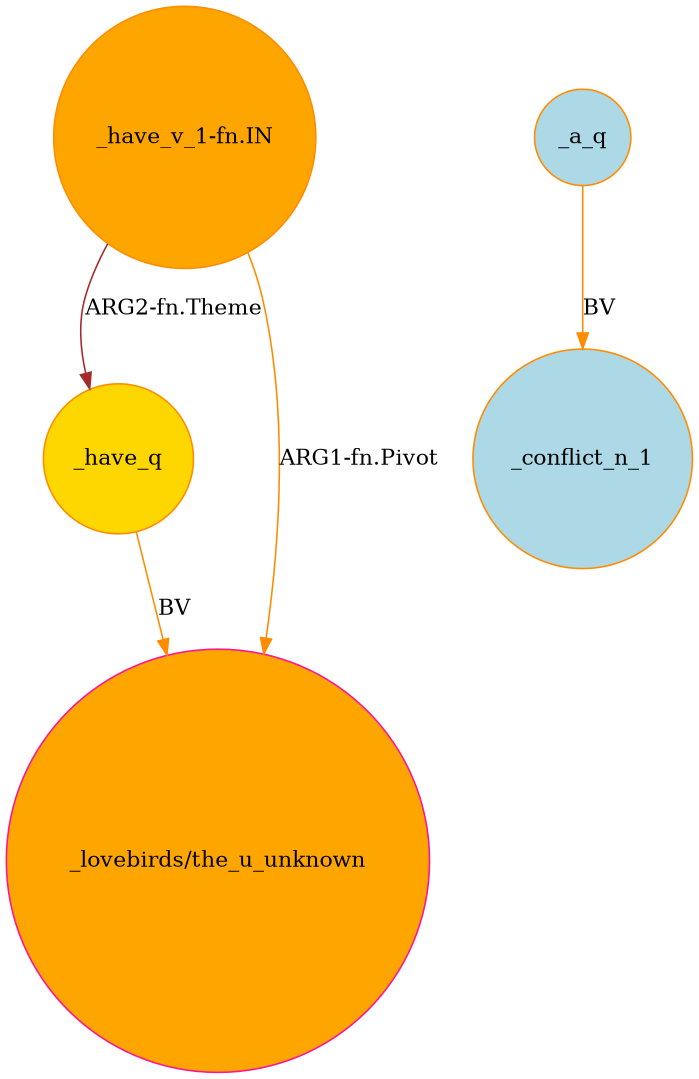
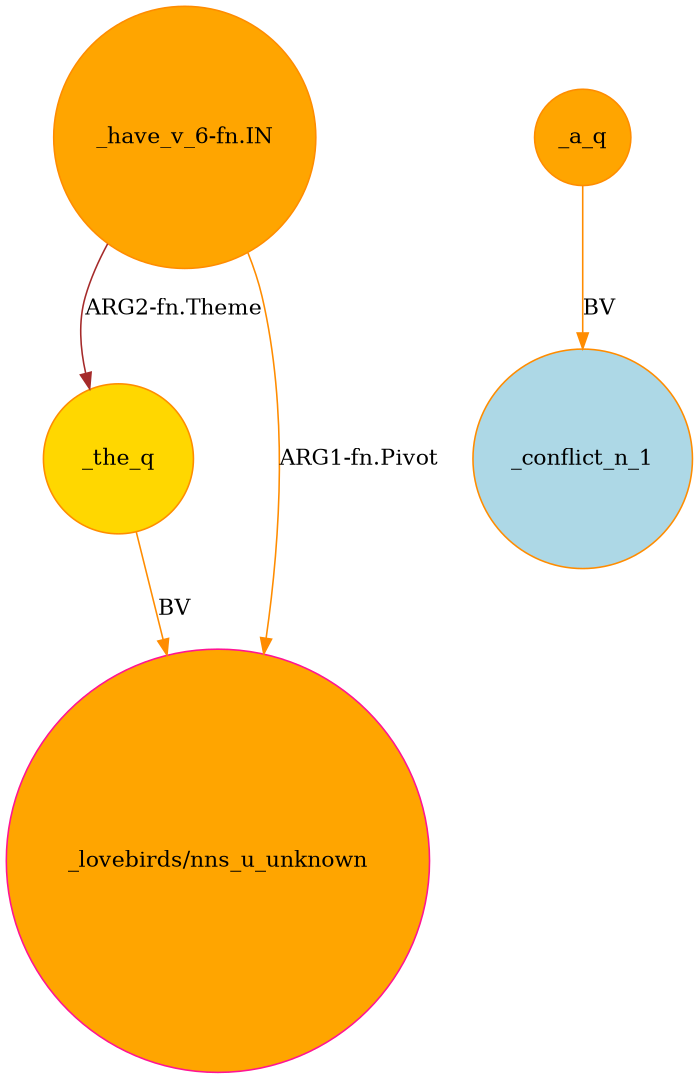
(185, 137) -> (185, 137)
(583, 137) -> (583, 137)
(118, 459) -> (118, 459)
(218, 861) -> (218, 861)
